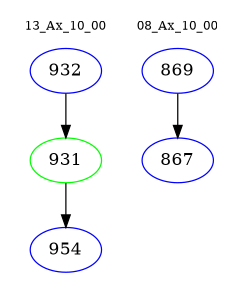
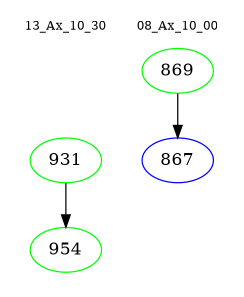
(66, 27) -> (66, 27)
(66, 71) -> none
(178, 71) -> (178, 71)
(66, 250) -> (66, 250)
